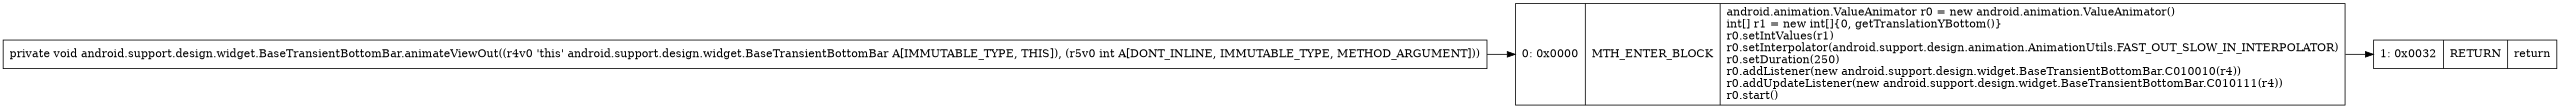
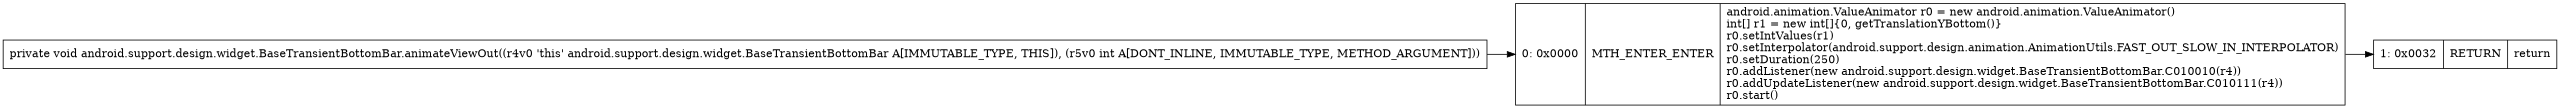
(1653, 54) -> (1653, 54)
